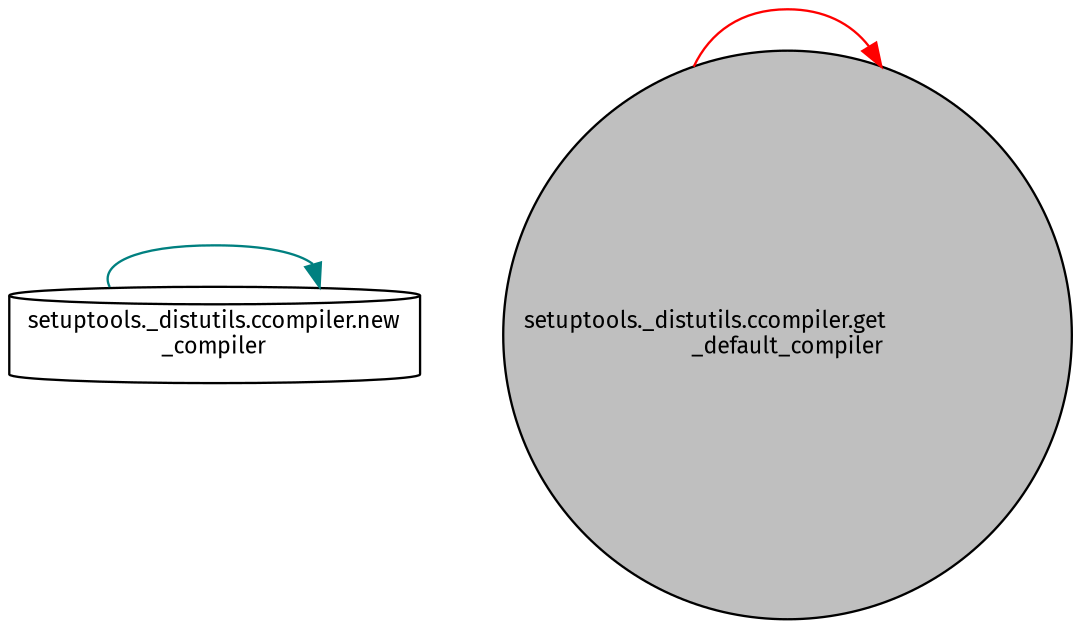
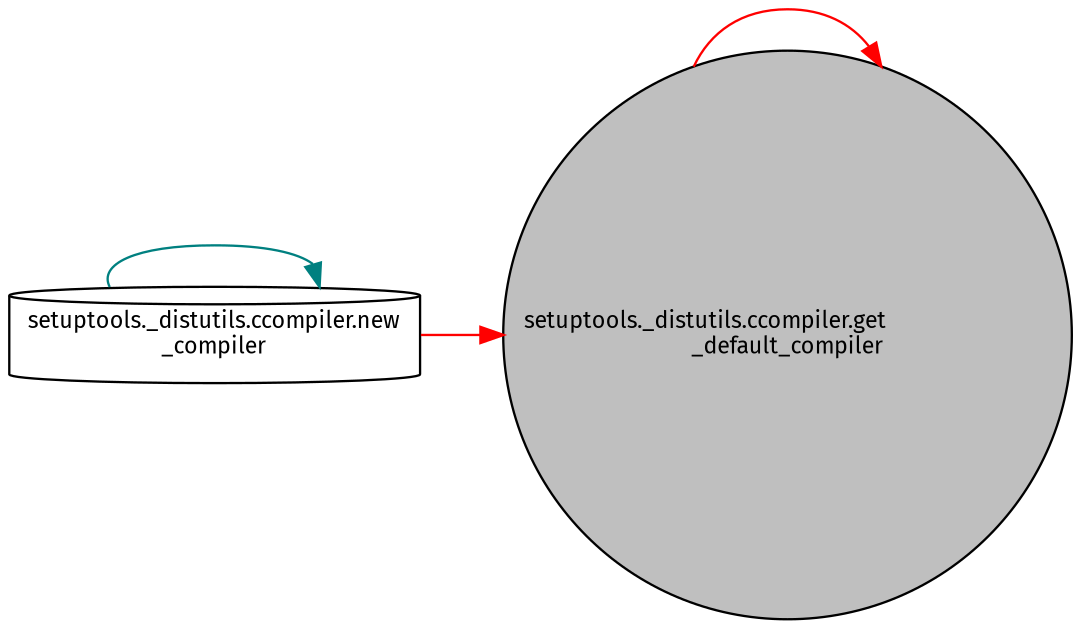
none -> (450, 335)
